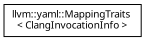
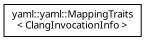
(73, 21) -> (73, 21)
